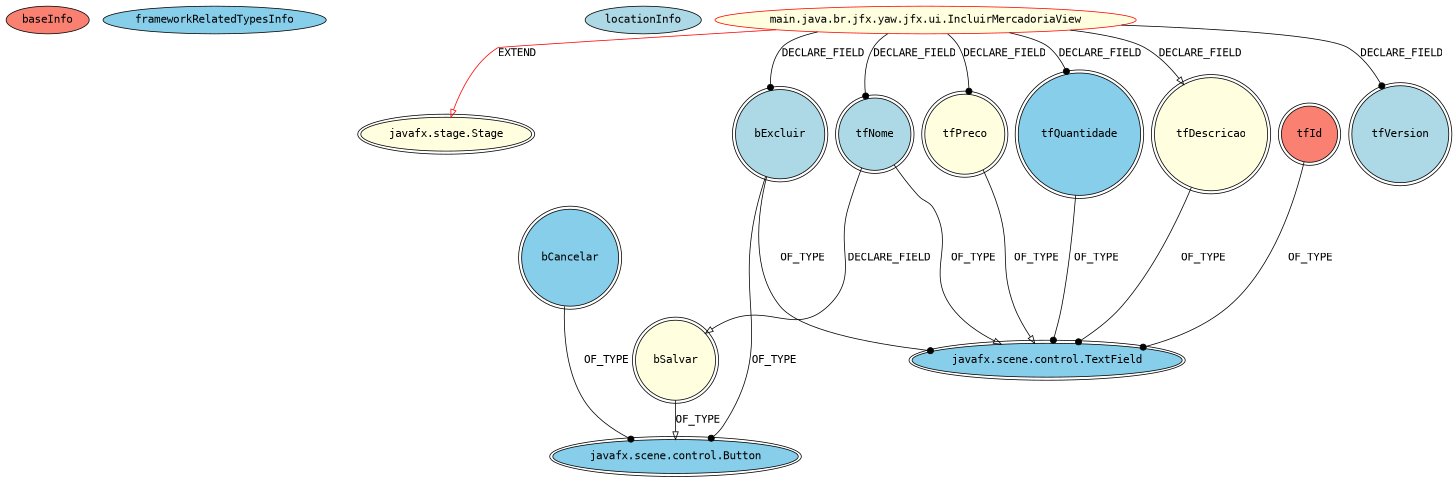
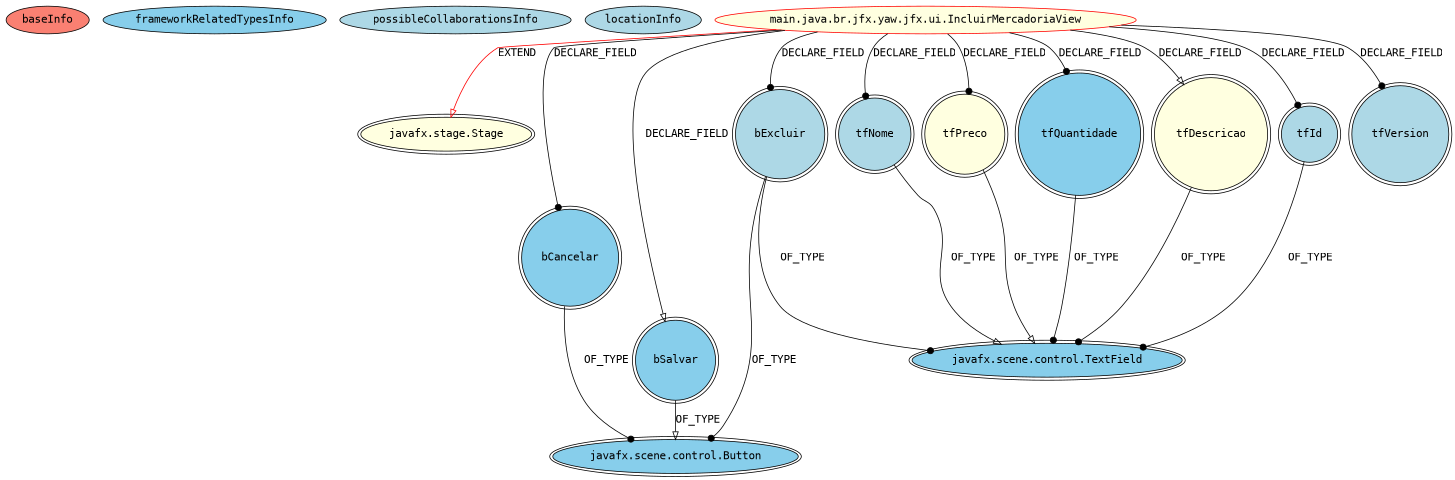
none -> (455, 20)
none -> (1215, 39)
none -> (552, 52)
(1310, 134) -> (1310, 134)
(836, 297) -> (633, 120)
(676, 360) -> (676, 360)
